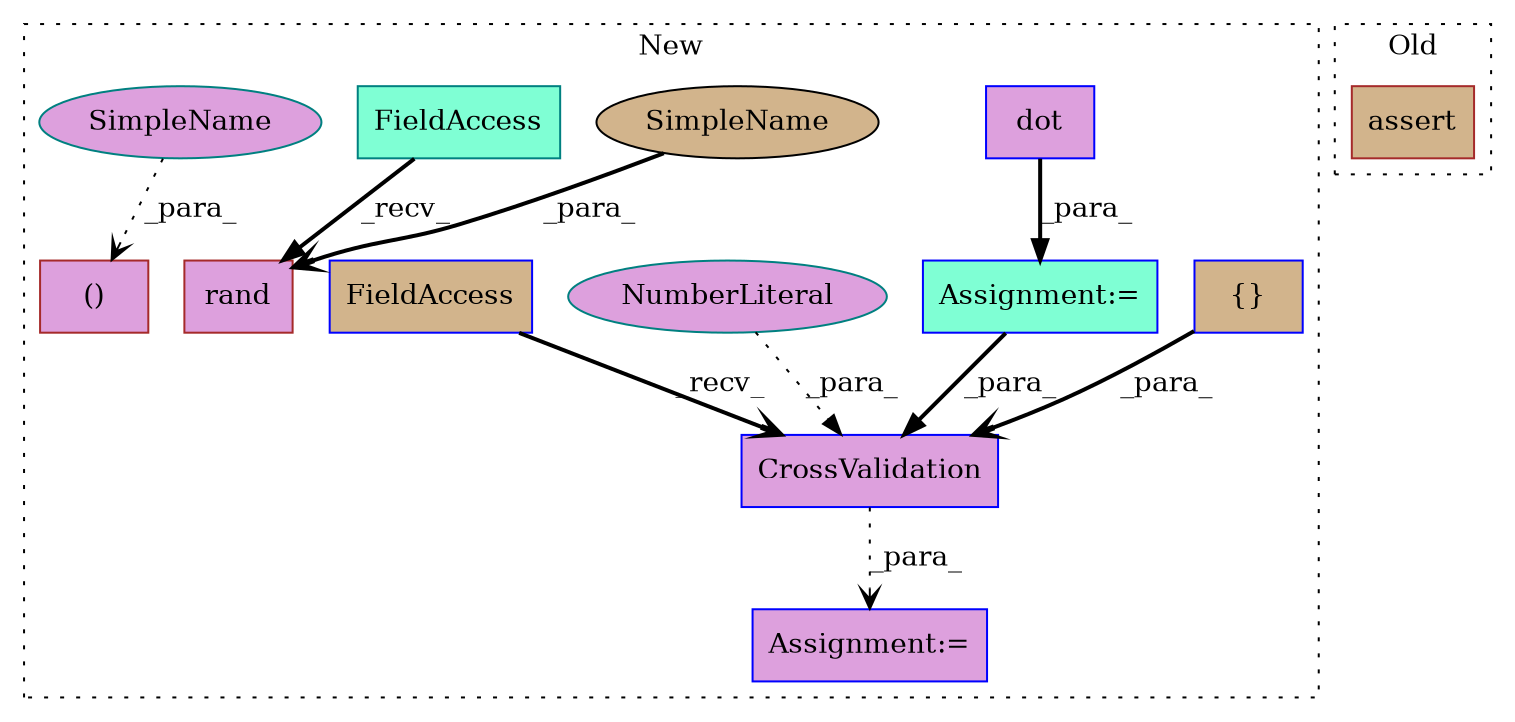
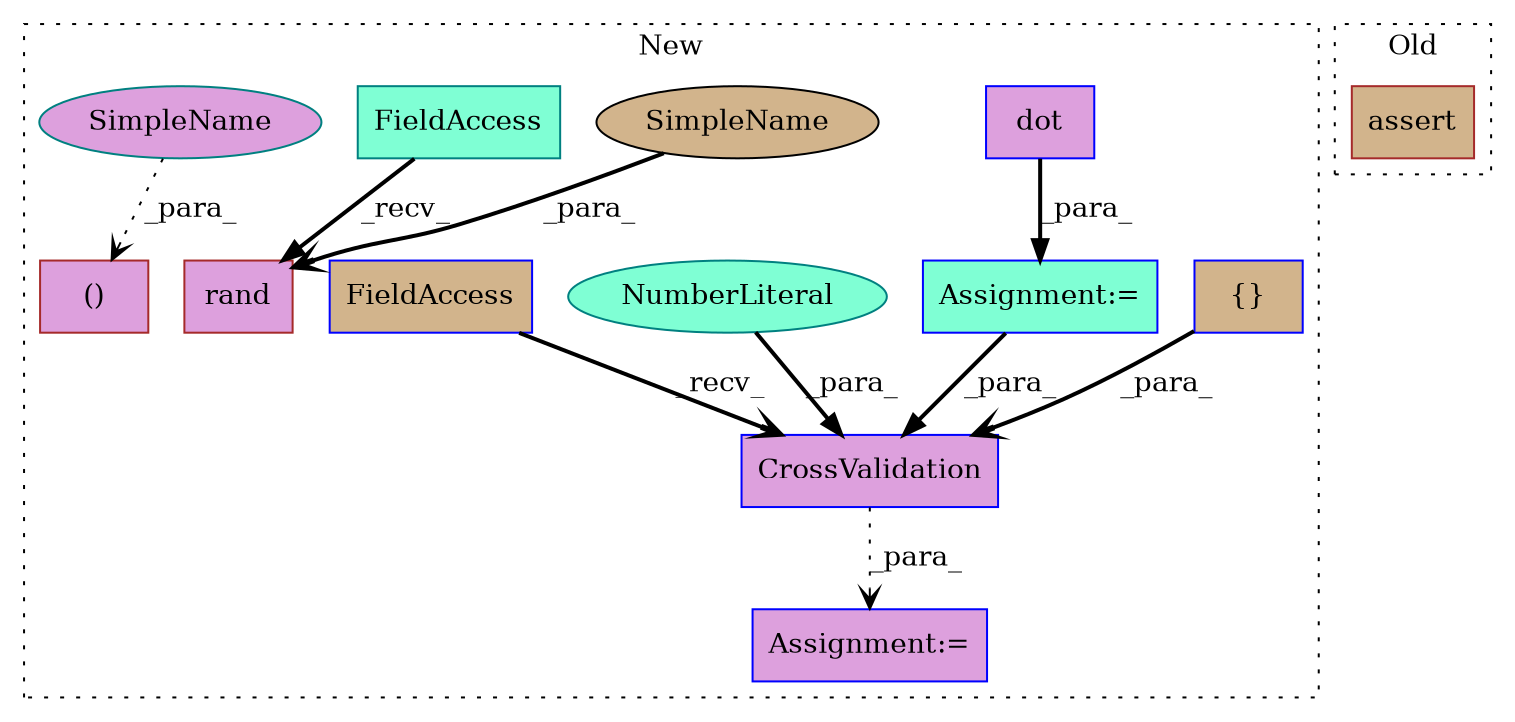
(728, 297) -> (728, 297)
(792, 376) -> (792, 376)
